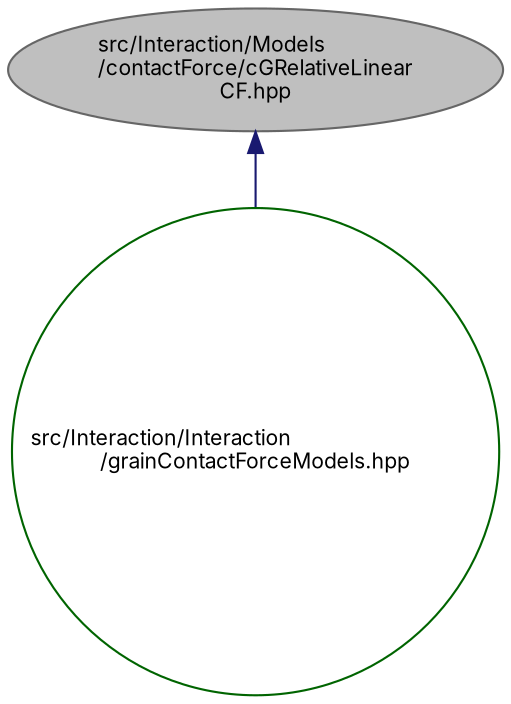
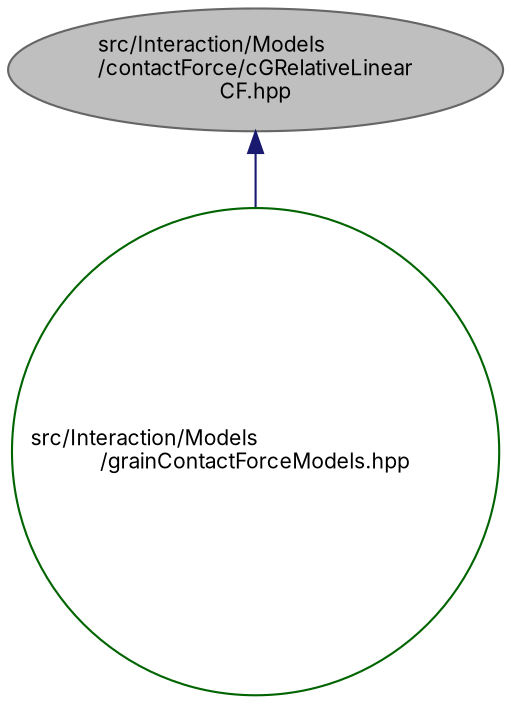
(256, 452) -> (256, 452)
